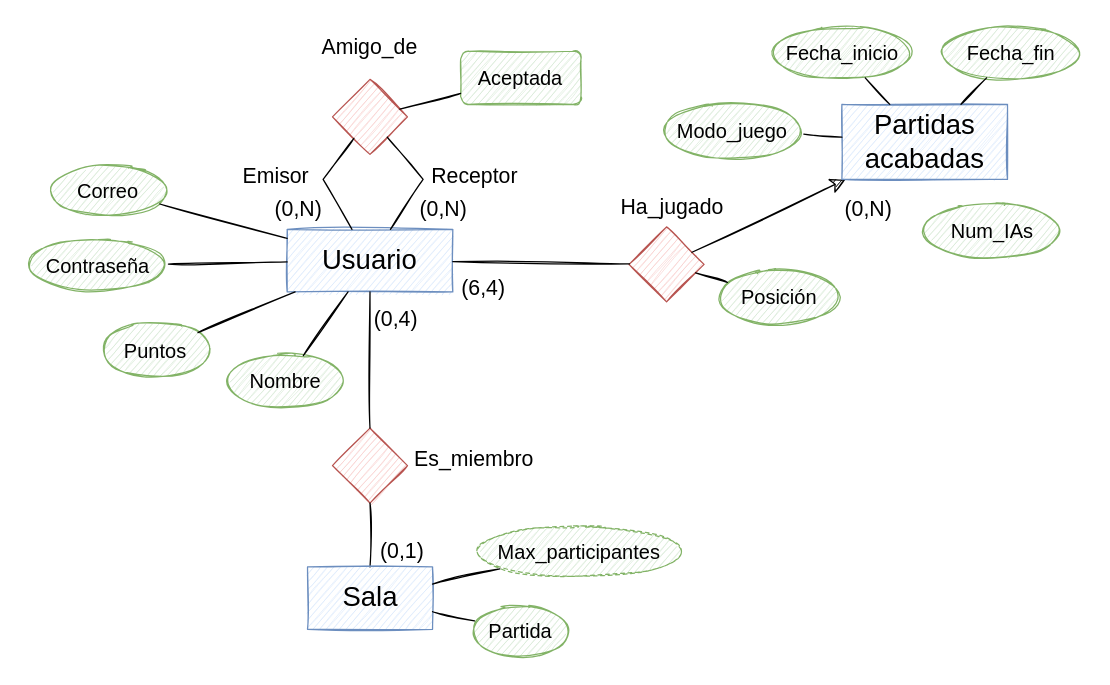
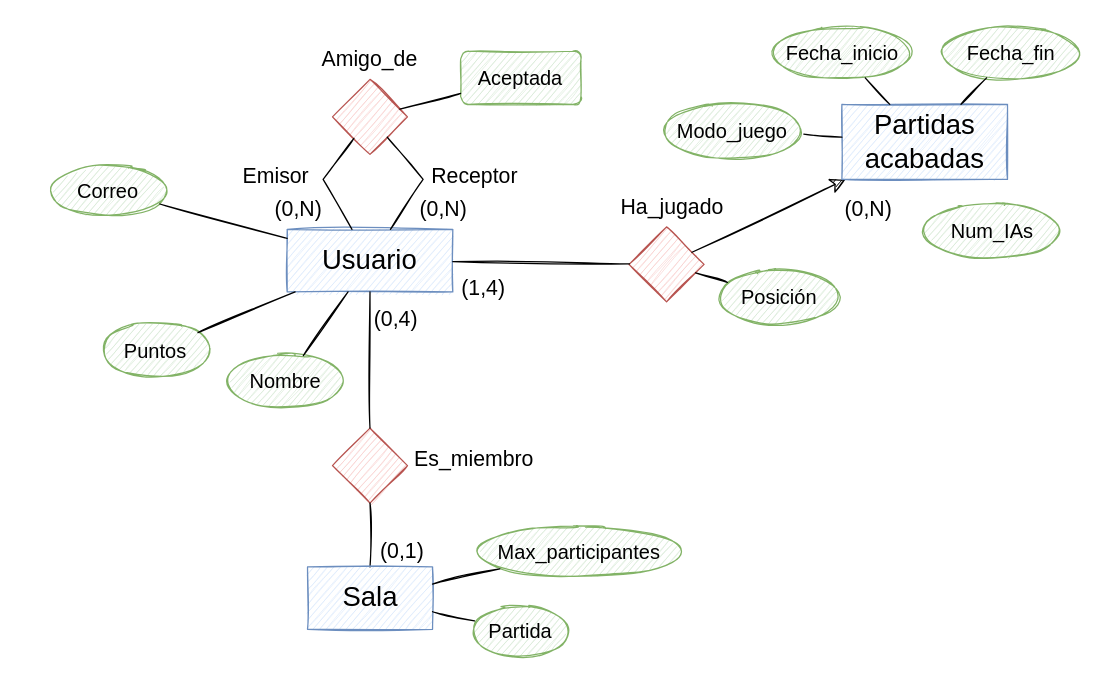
(370, 48) -> (370, 61)
(228, 263) -> none
(97, 265) -> none
(484, 289) -> (484, 289)
(579, 551) -> (579, 551)
